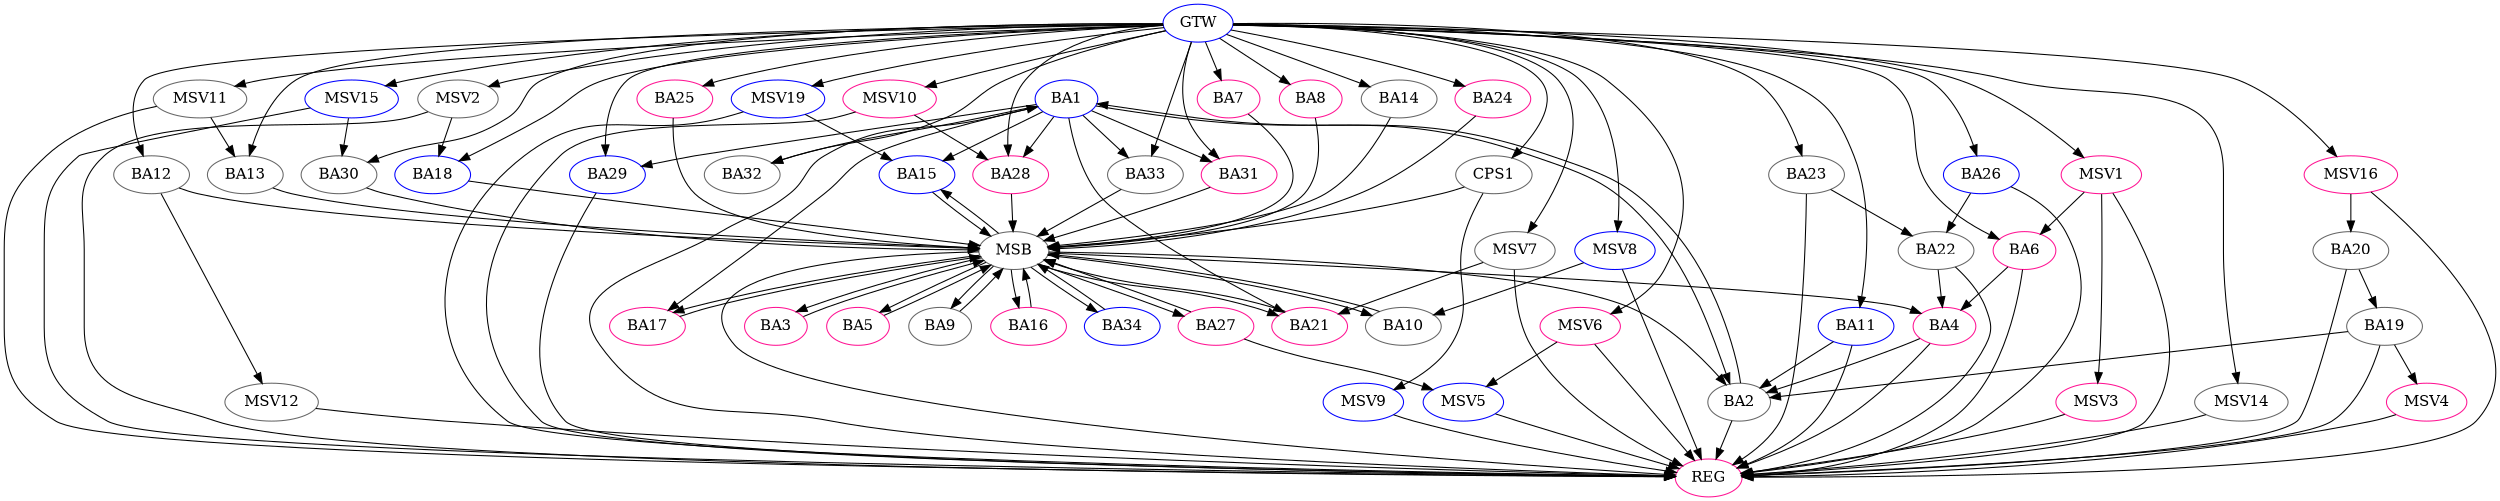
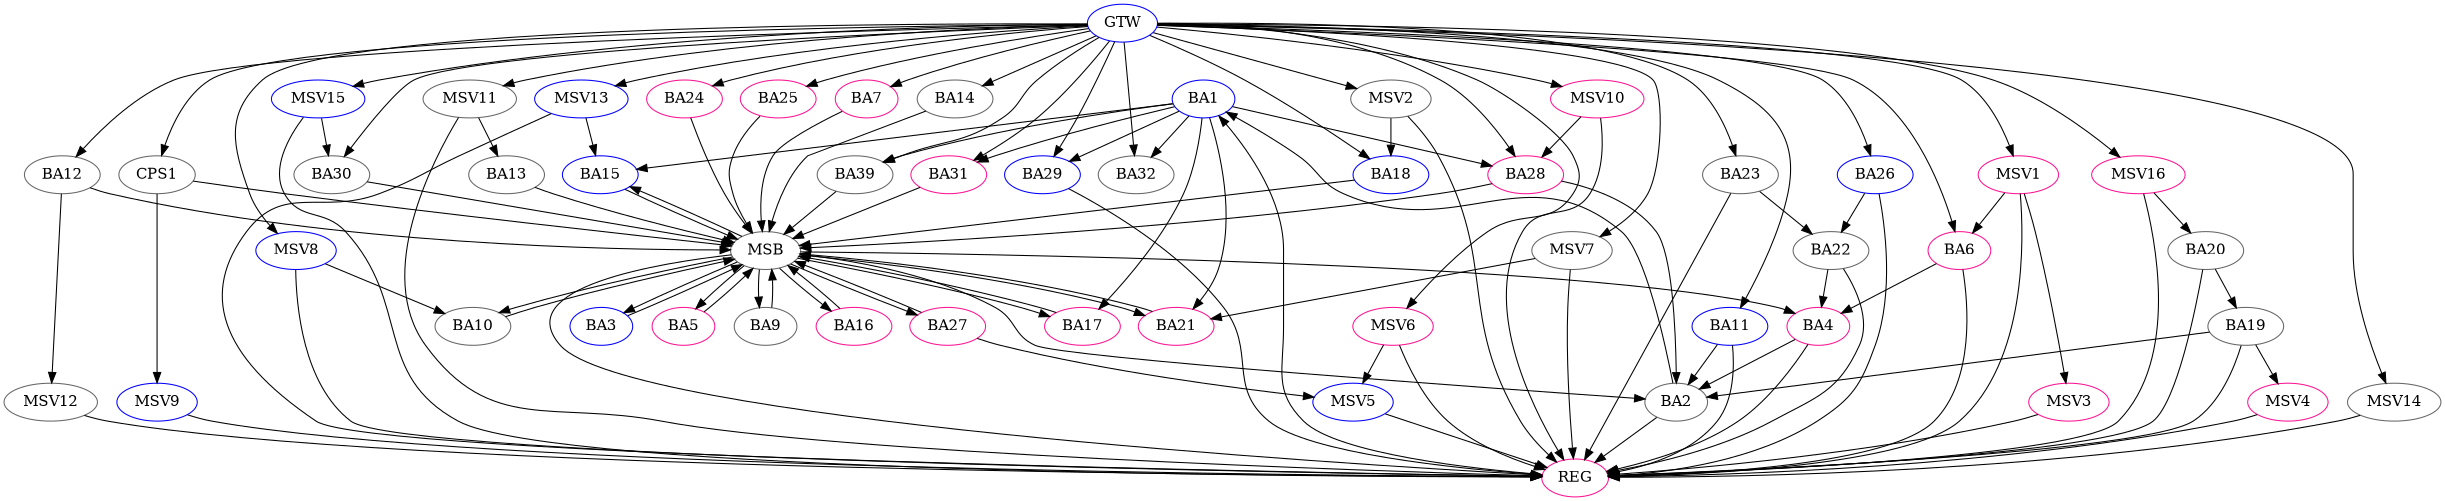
(688, 35) -> none
(778, 99) -> (581, 99)
(1311, 99) -> none
(1574, 171) -> (1663, 247)
(1145, 175) -> (855, 175)
(776, 326) -> (601, 326)
(1122, 326) -> none
